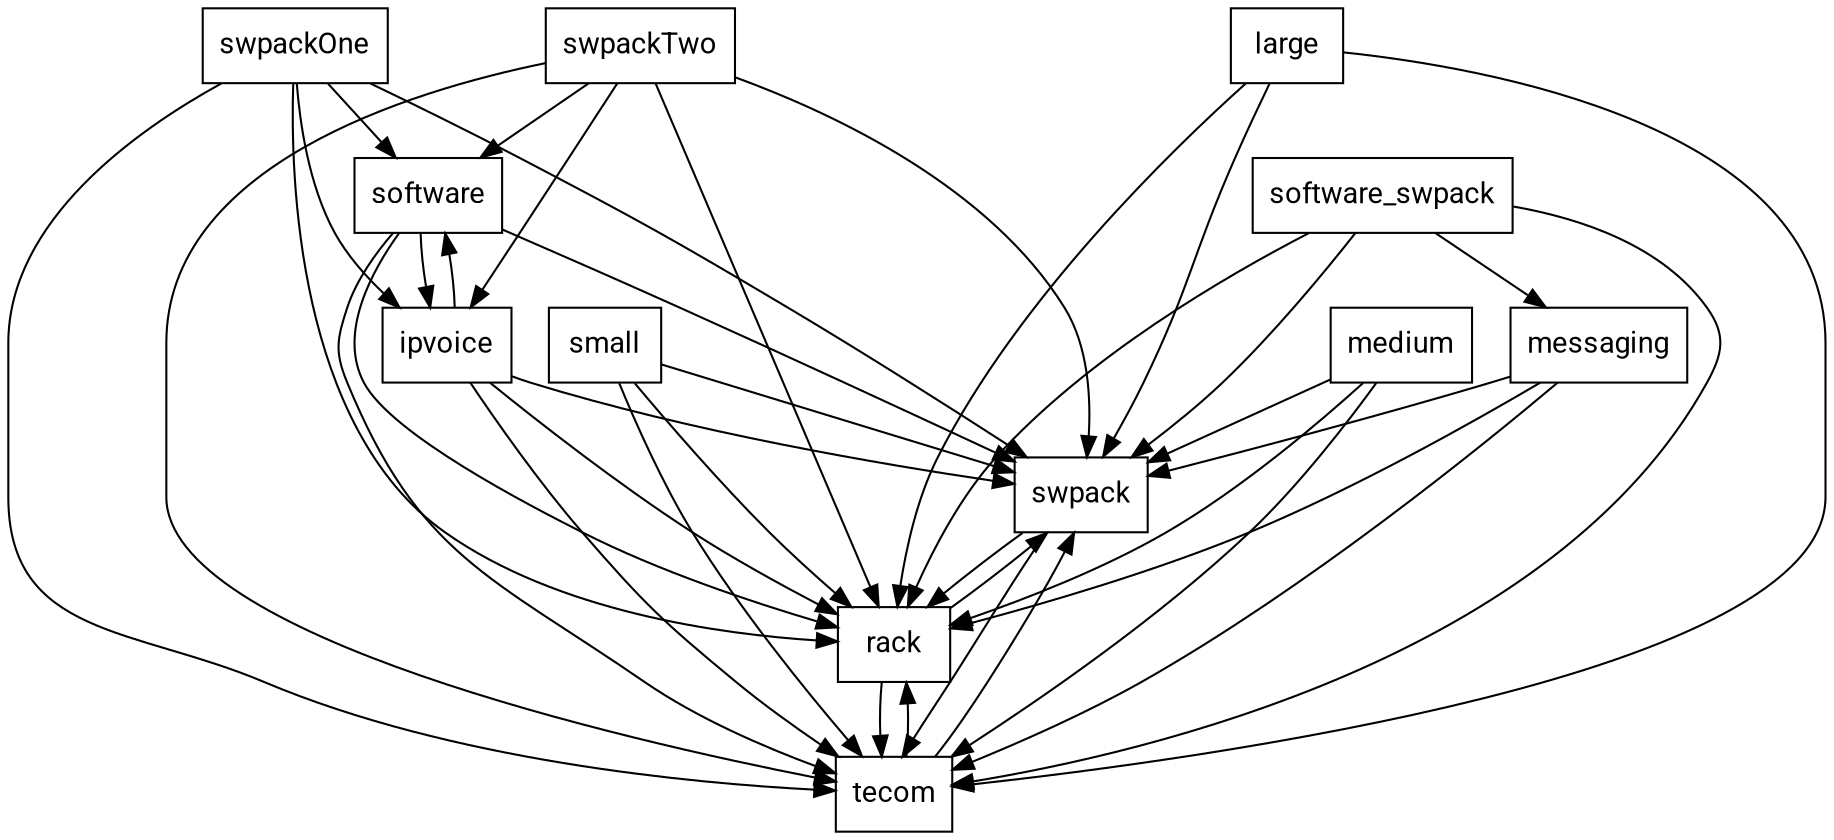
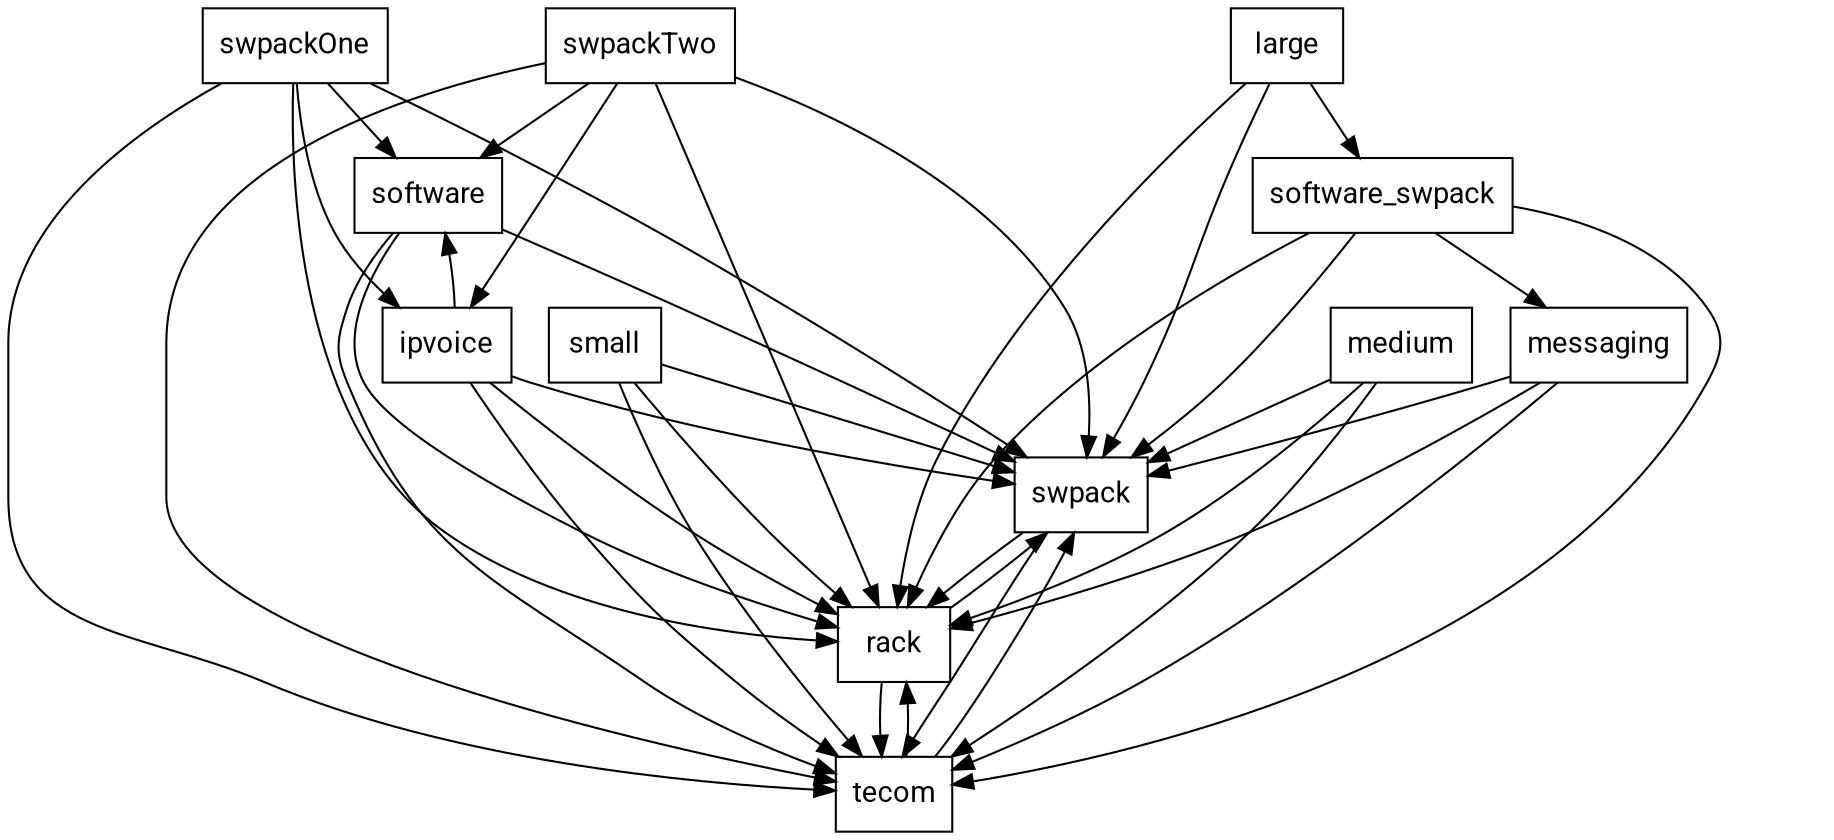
(422, 260) -> none
(1785, 569) -> (1329, 112)
